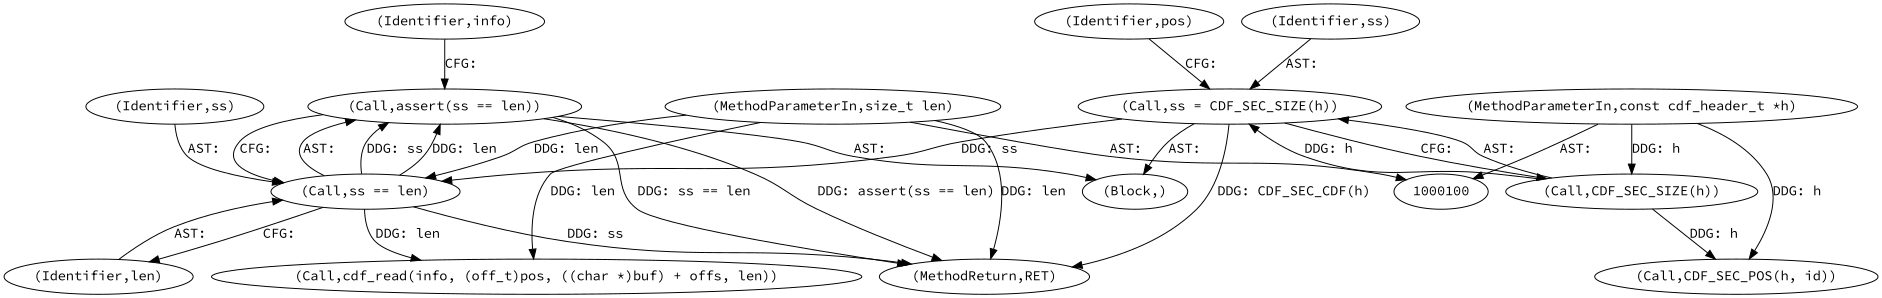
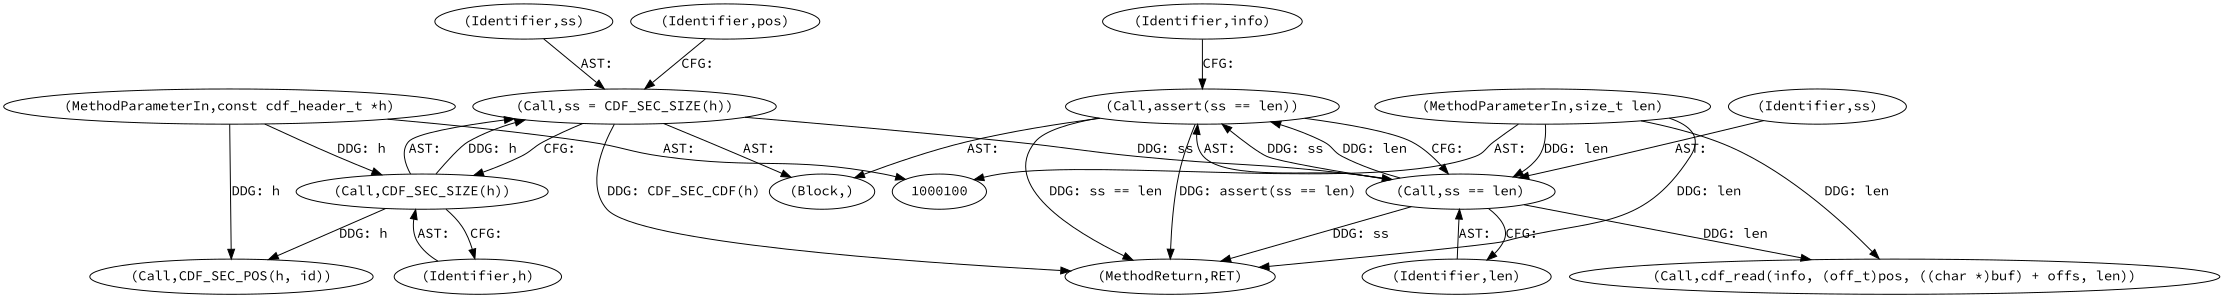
none -> (478, 277)
